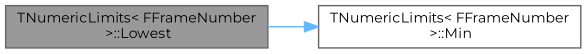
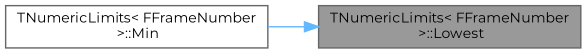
(286, 27) -> (286, 27)
